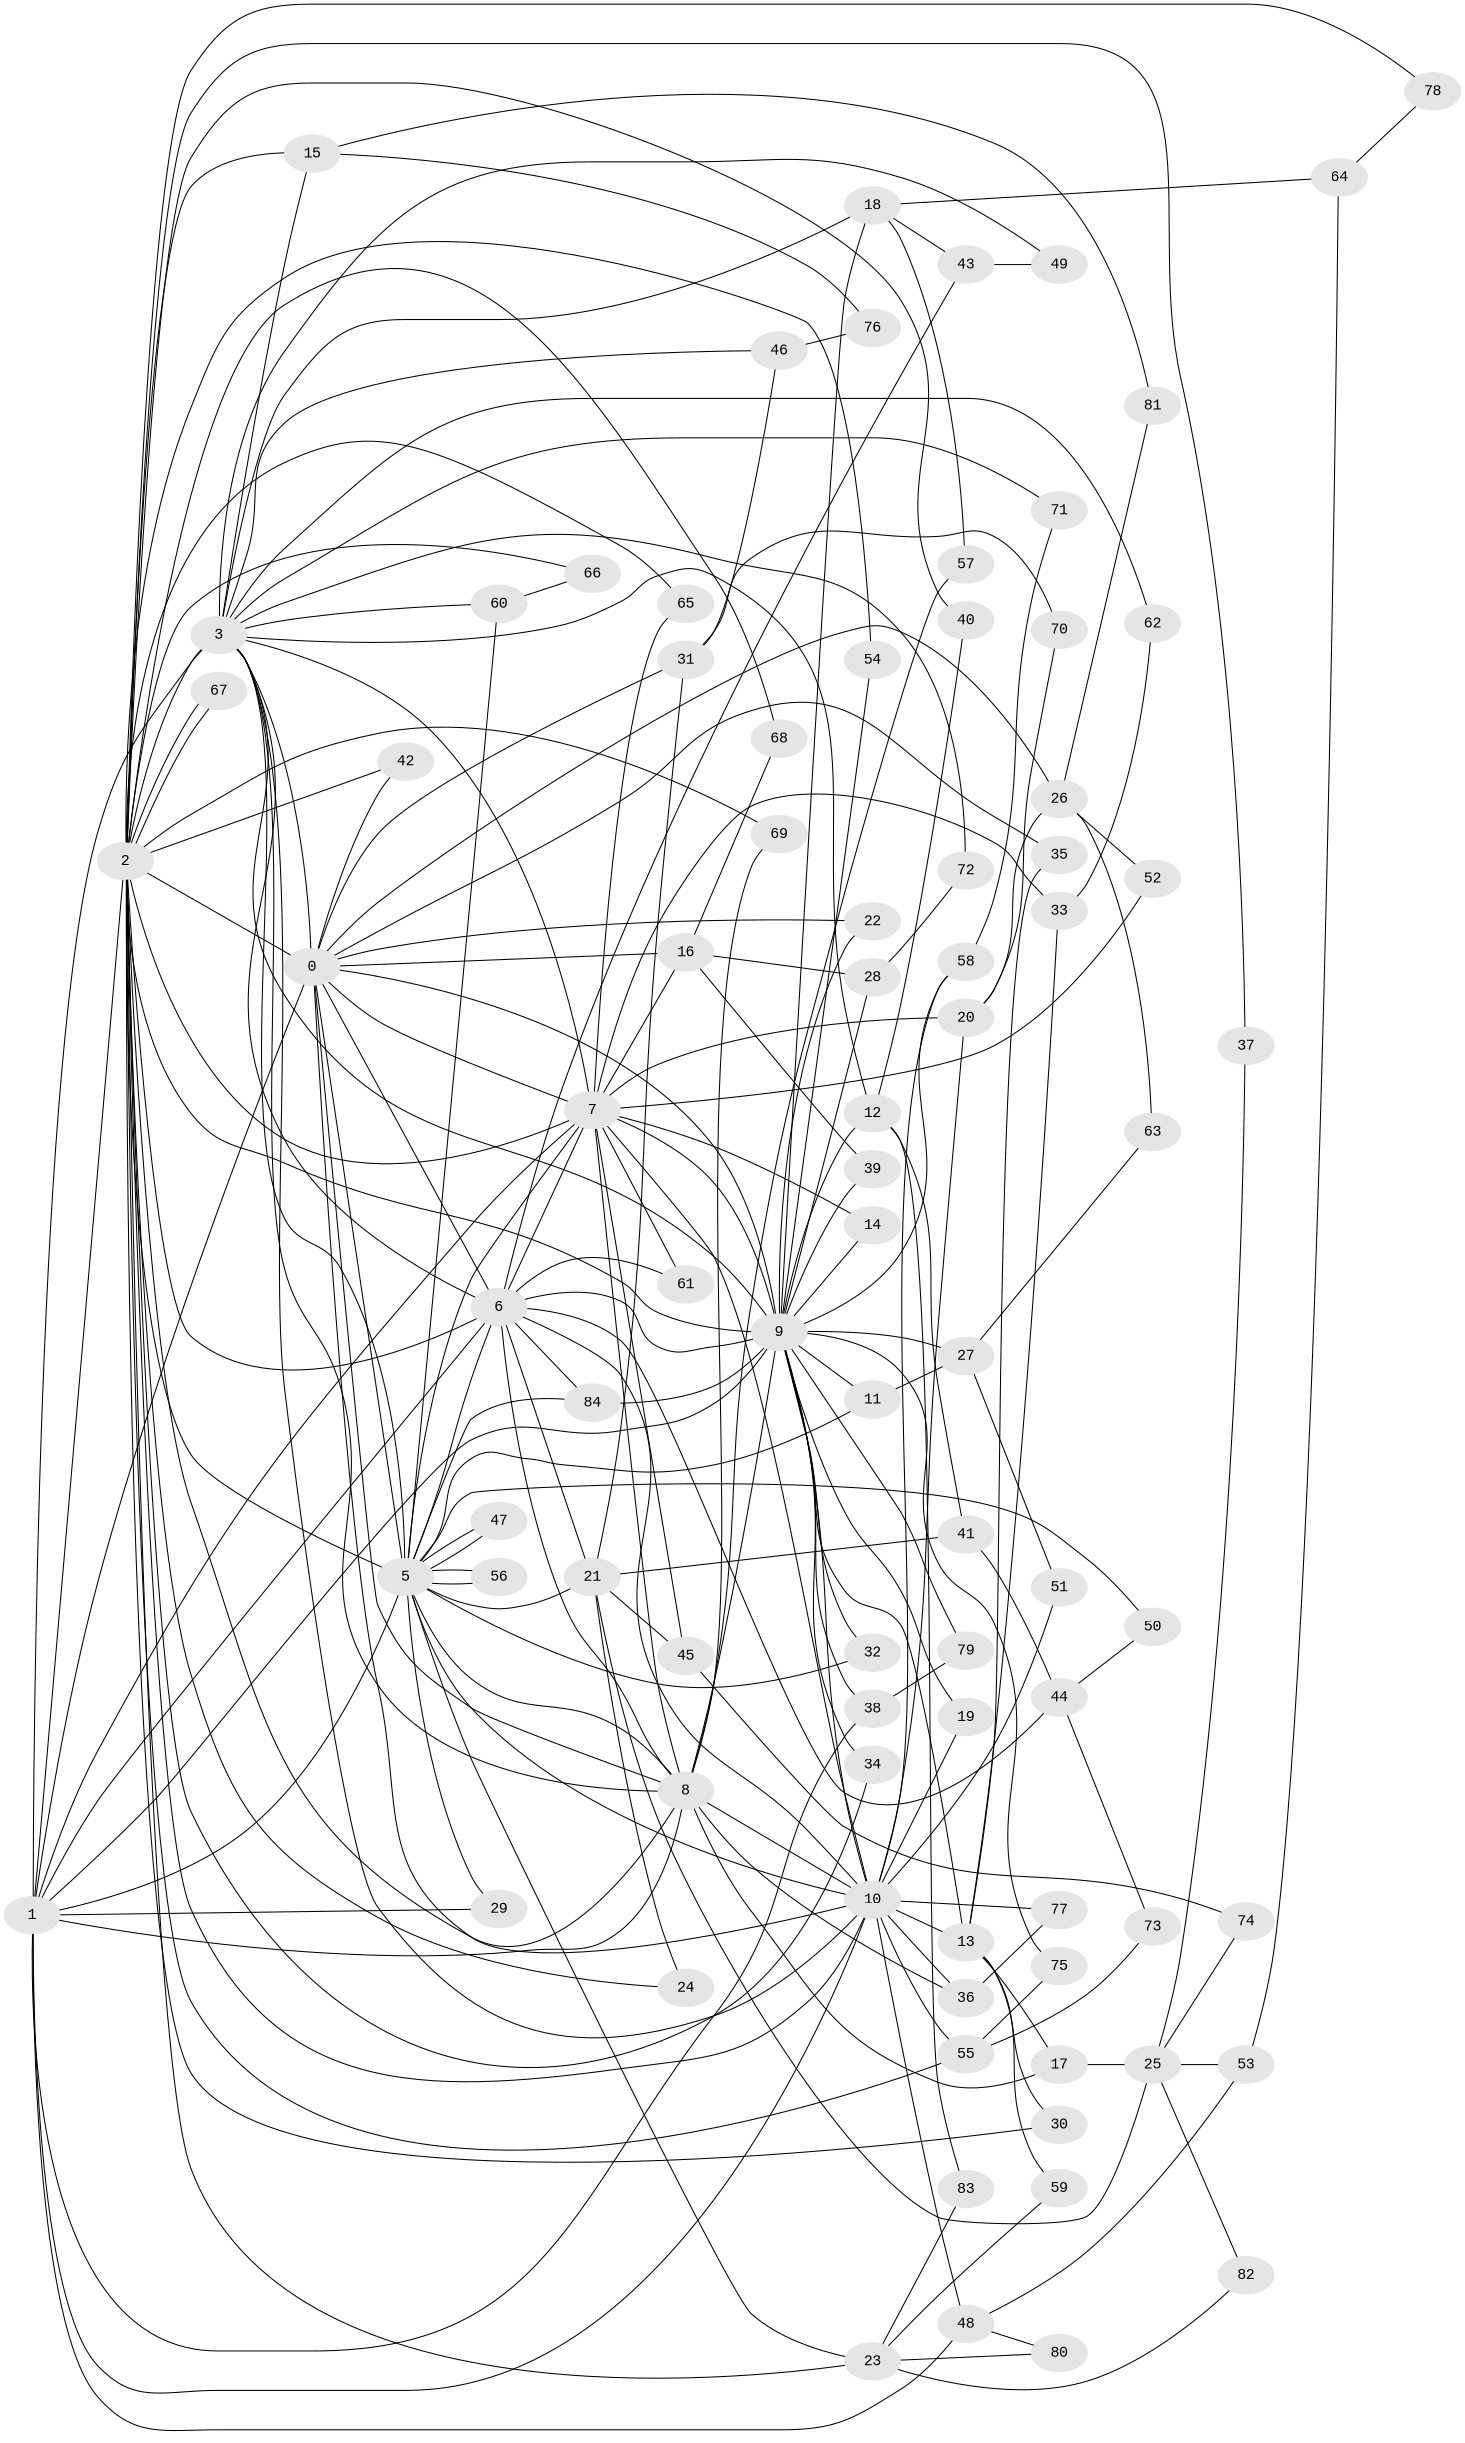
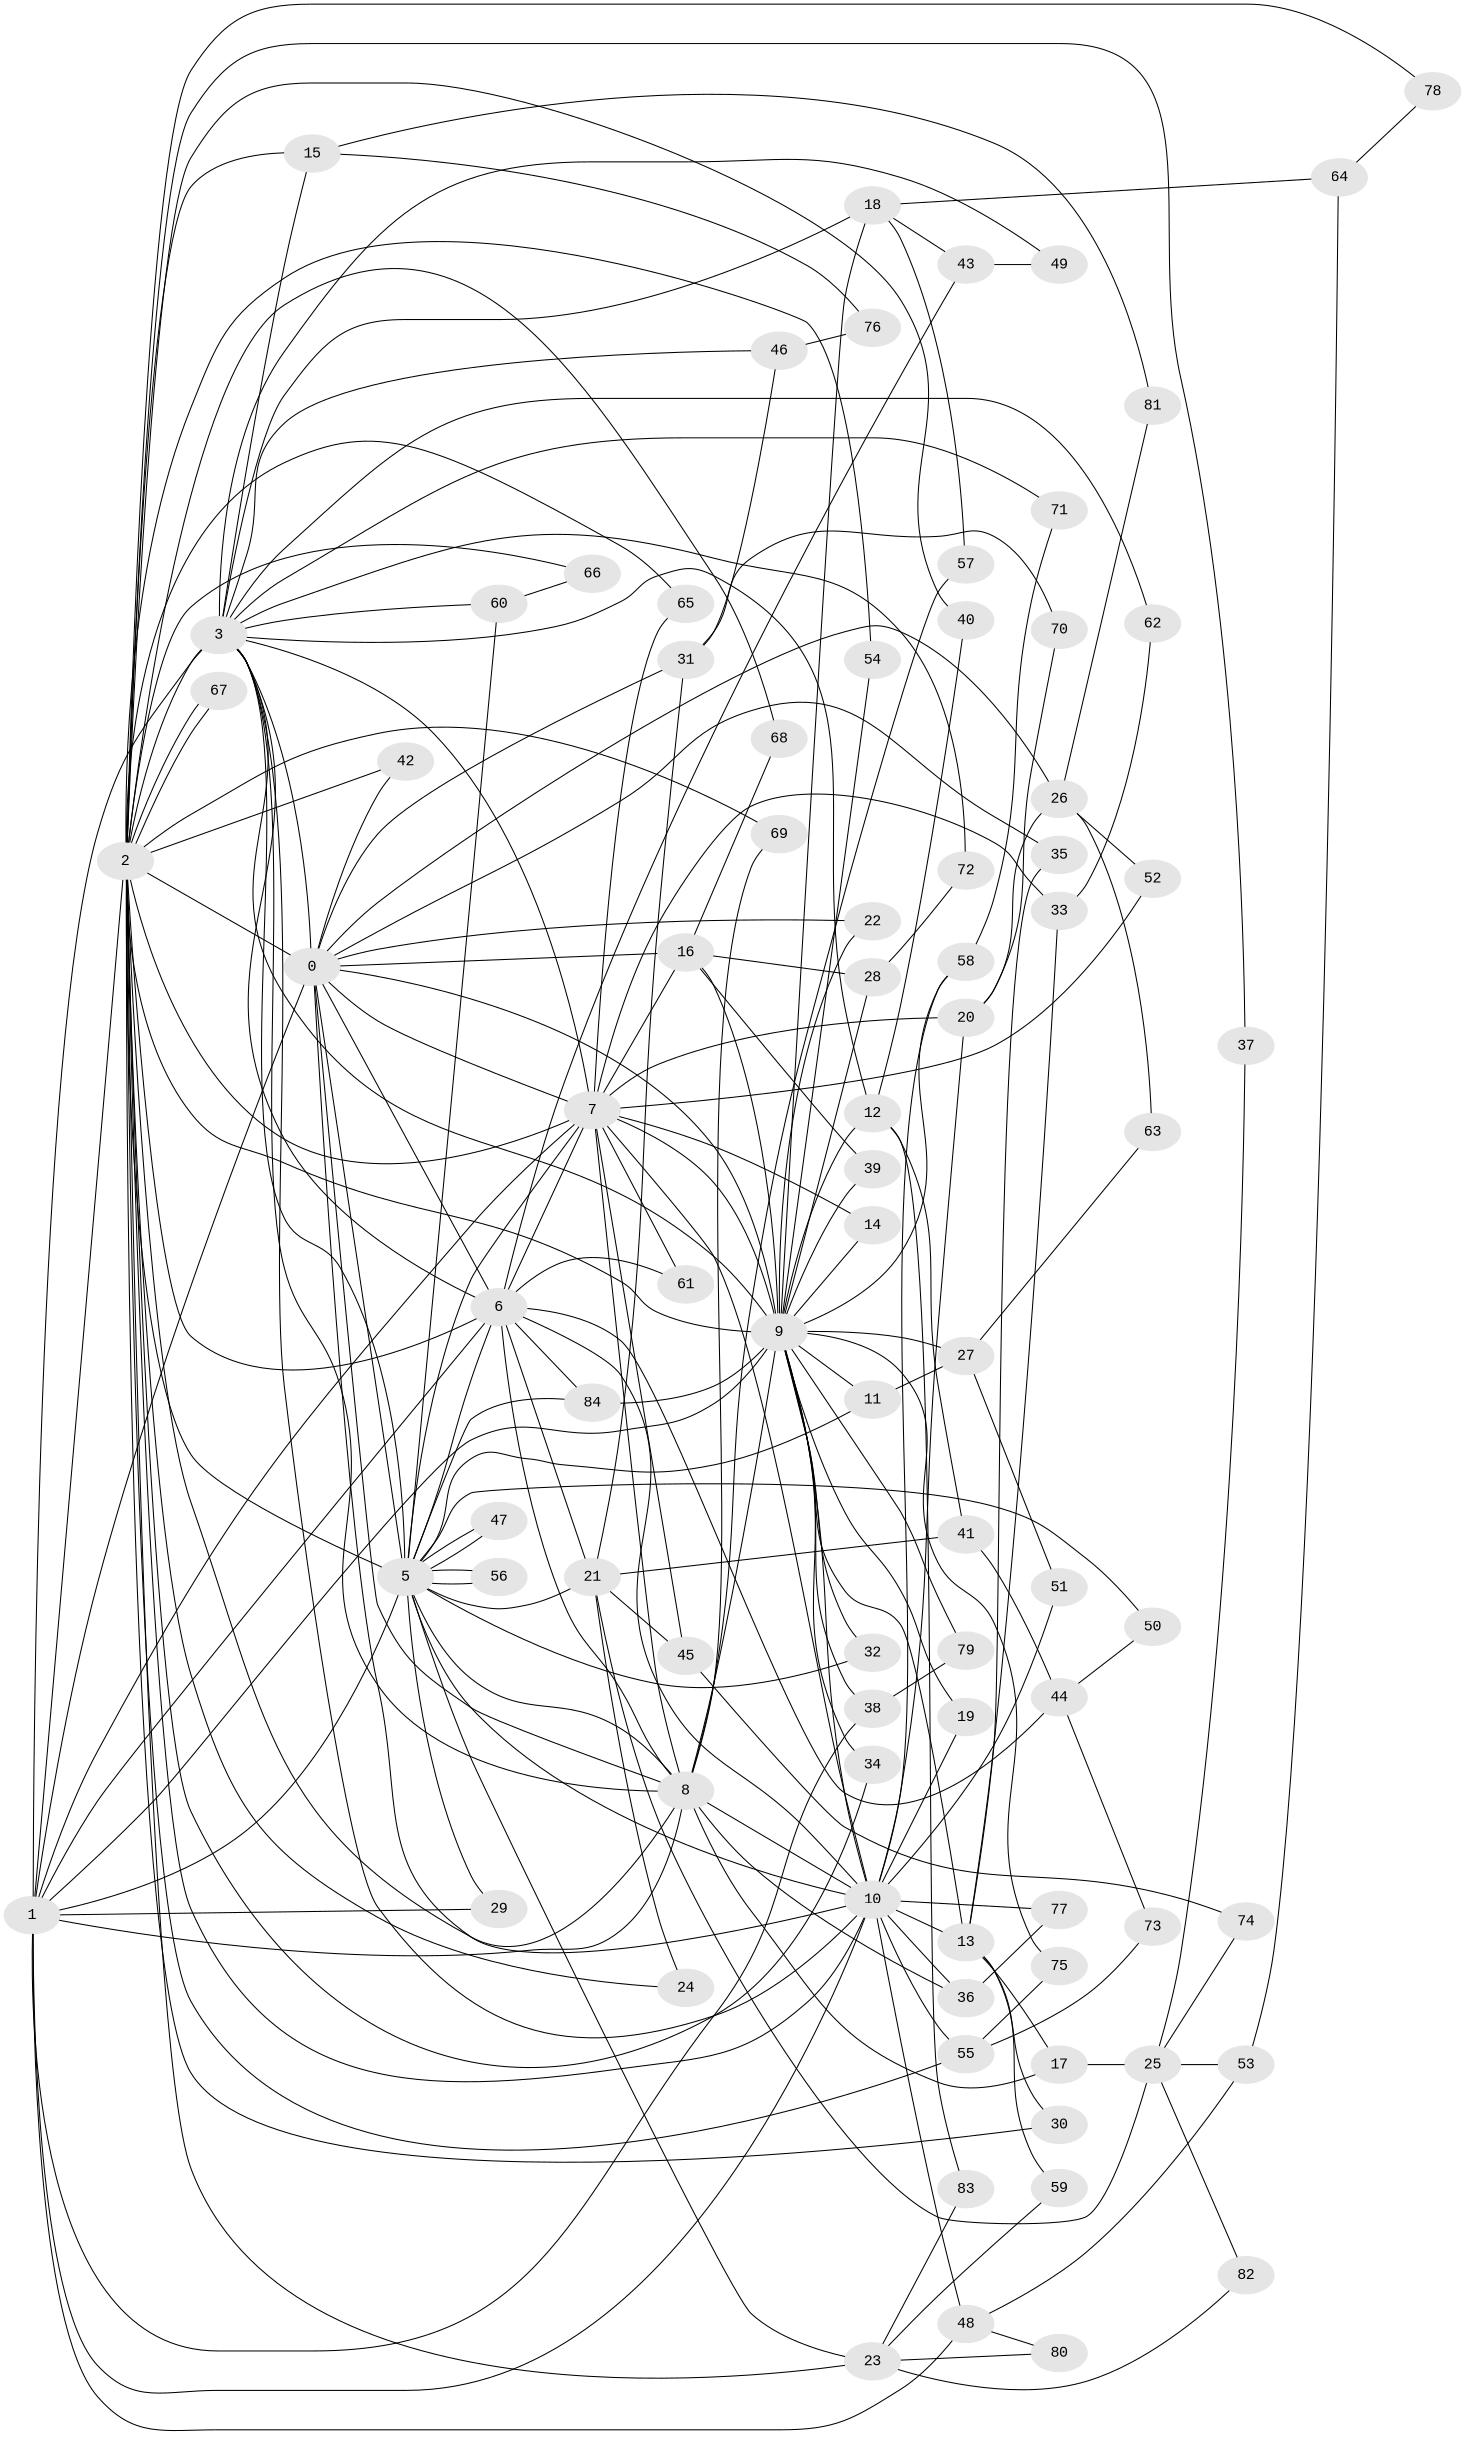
(639, 1324) -> (759, 1136)
